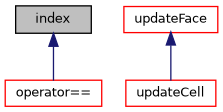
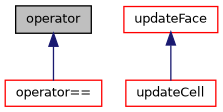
(53, 20) -> (53, 20)
